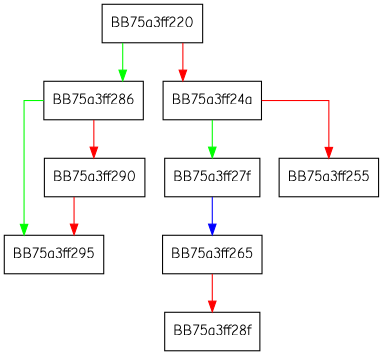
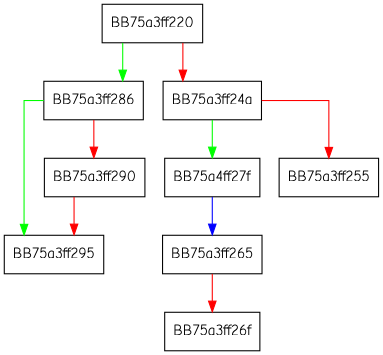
(212, 178) -> (212, 178)
(212, 332) -> (212, 332)
